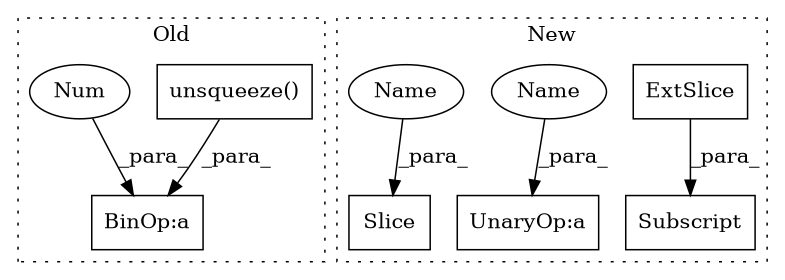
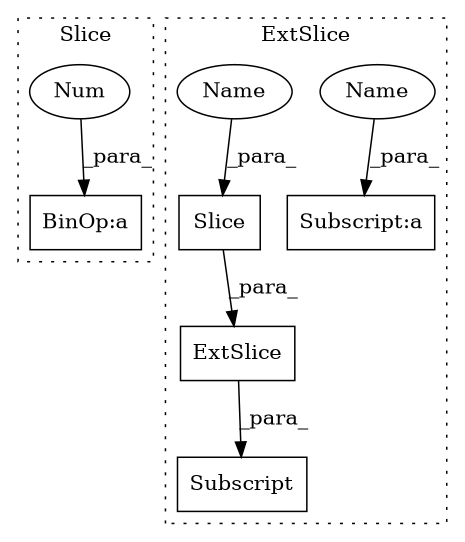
(171, 35) -> (86, 35)
(552, 35) -> (306, 35)
(235, 92) -> none
(528, 223) -> (361, 223)
none -> (228, 280)
